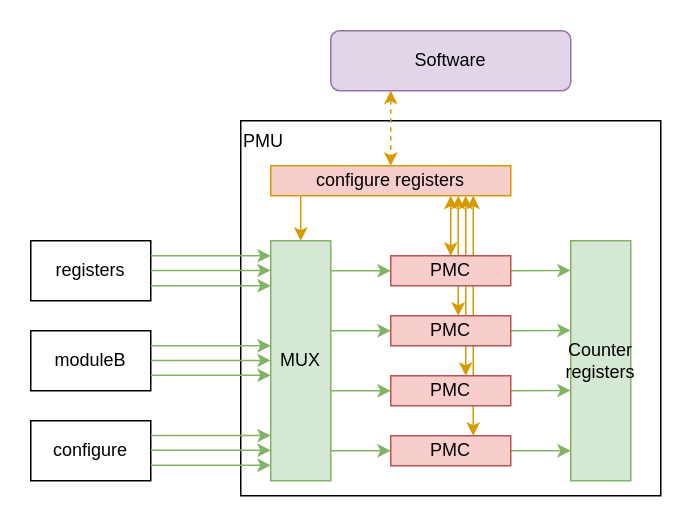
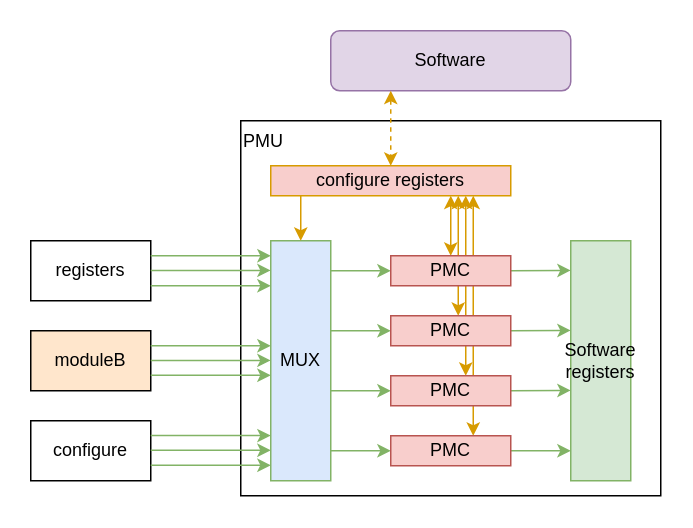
(91, 361) -> (91, 361)
(301, 361) -> (301, 361)
(601, 361) -> (601, 361)
